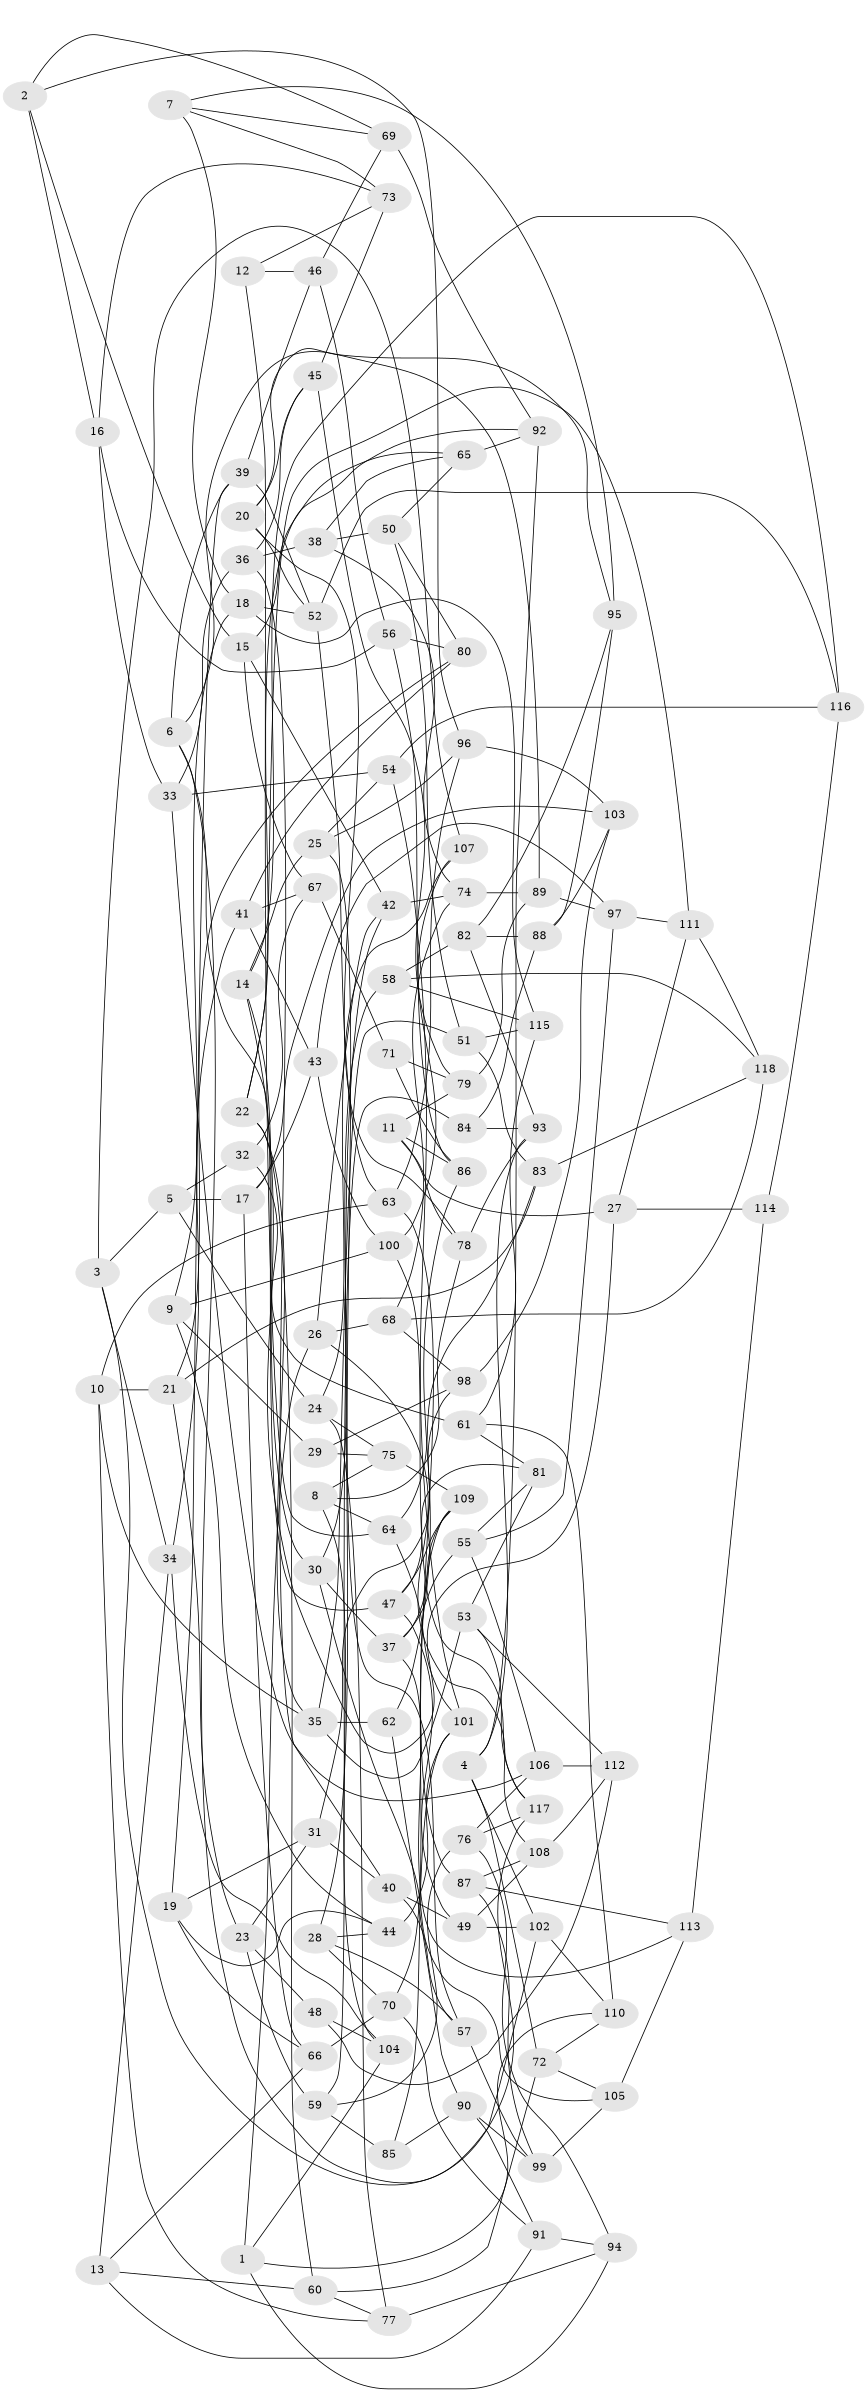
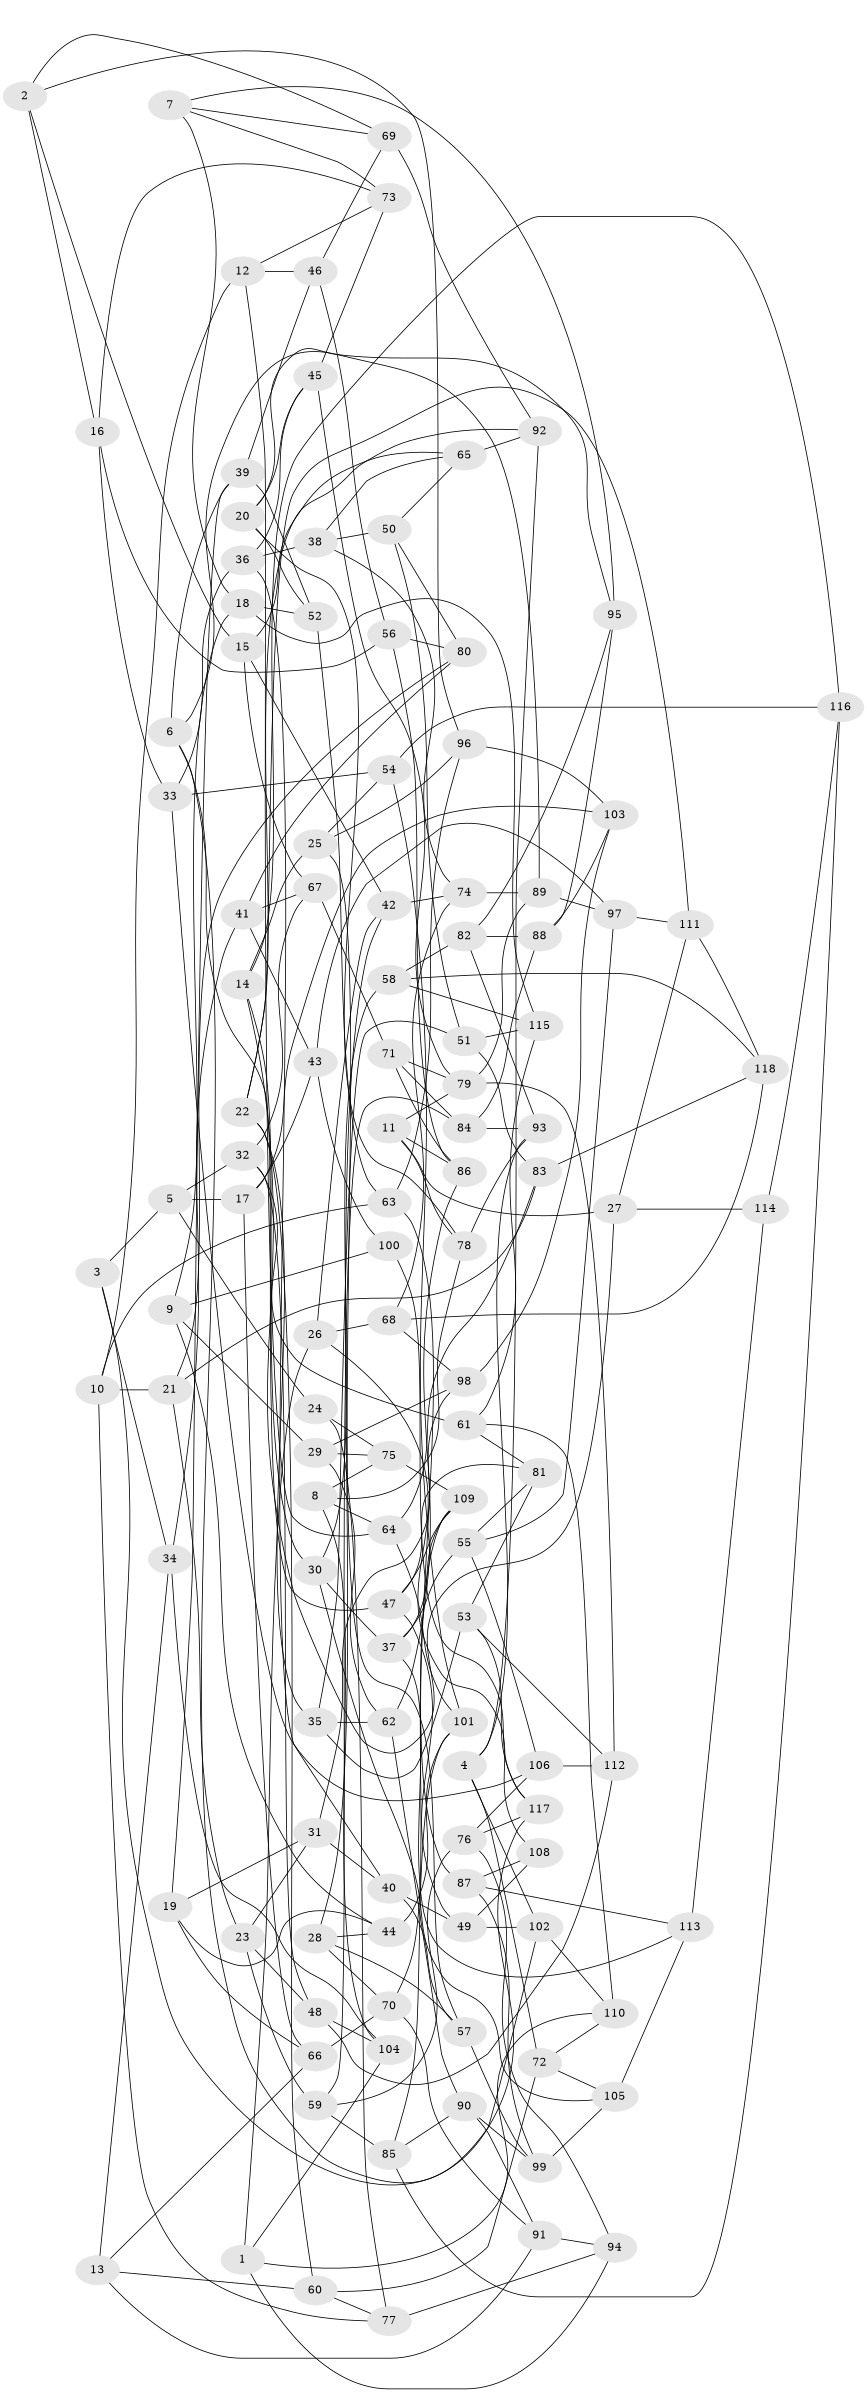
(624, 493) -> (785, 1691)
(465, 849) -> none
none -> (427, 1092)
none -> (353, 1587)
(153, 1588) -> (139, 824)
none -> (286, 1750)
(580, 1811) -> (604, 1404)
